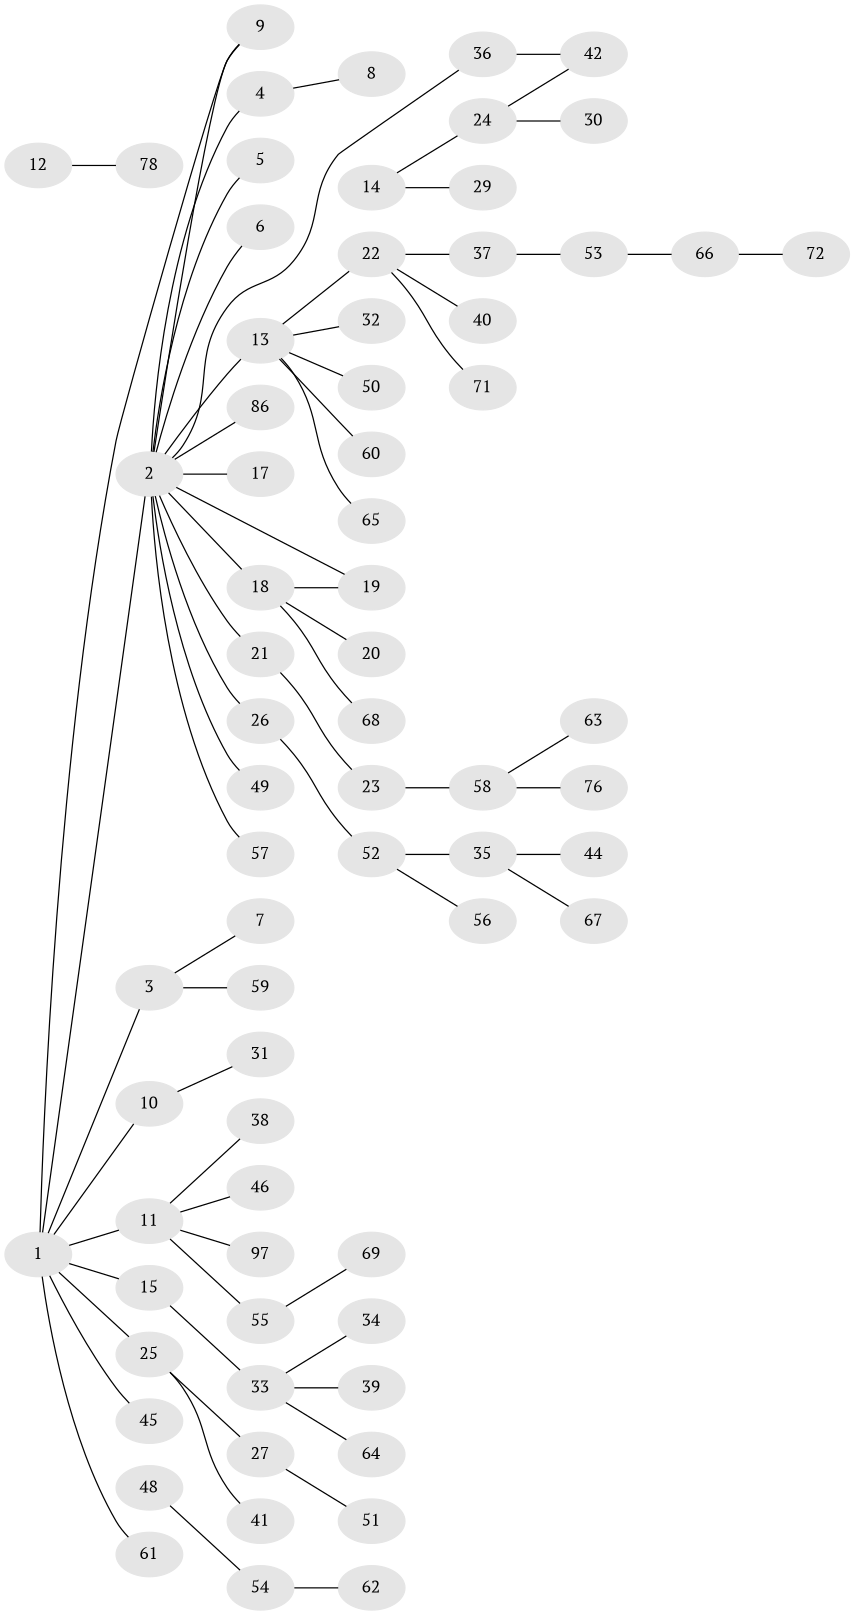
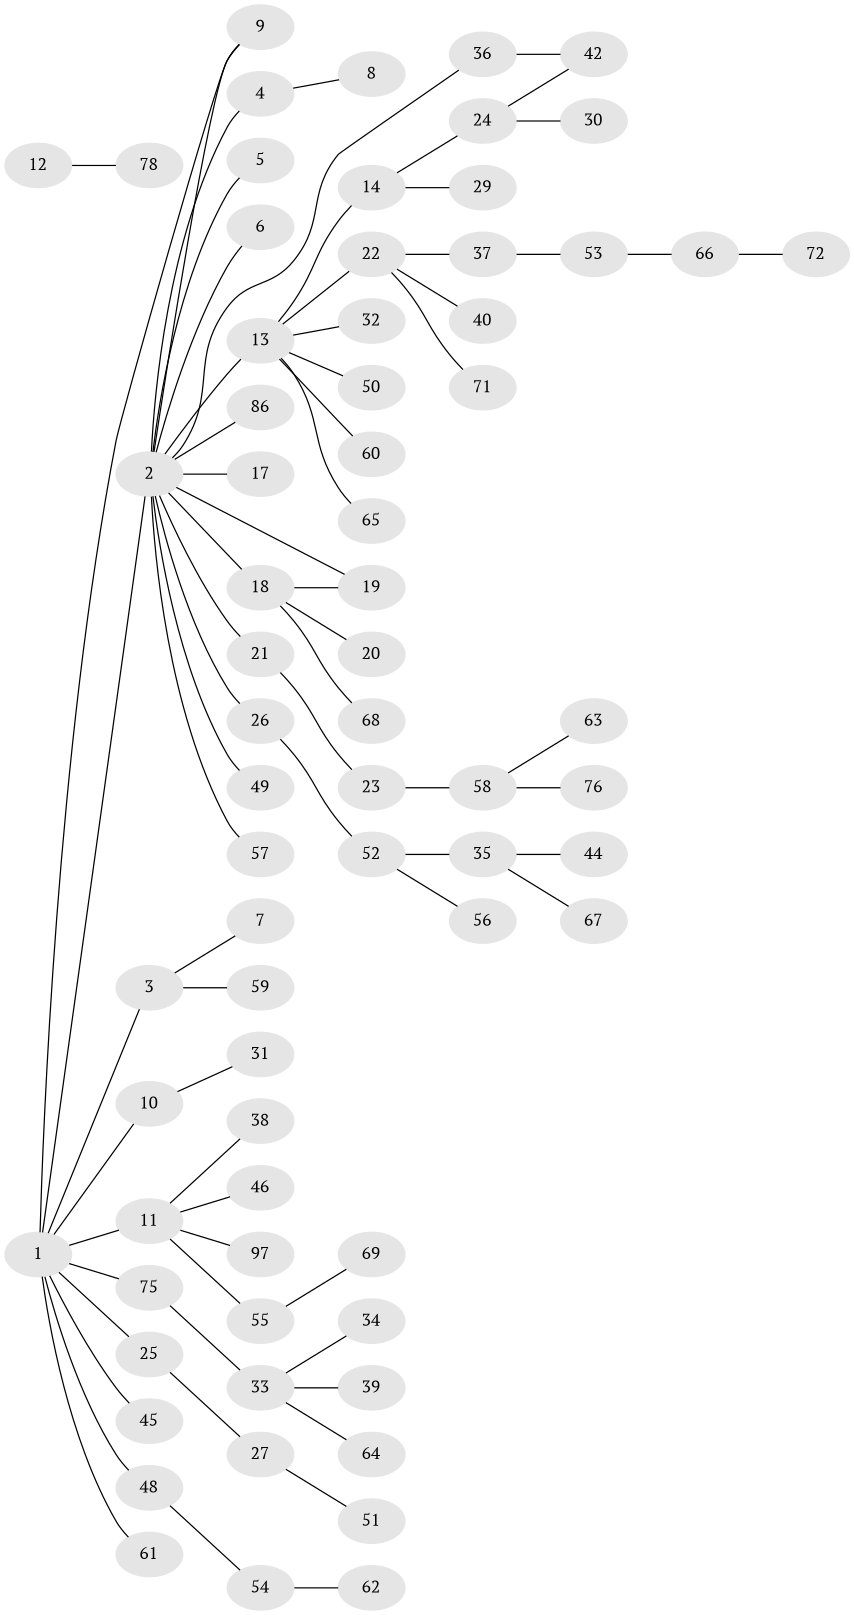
none -> (314, 263)
(149, 1288) -> (149, 1288)
none -> (78, 1378)
(261, 1521) -> none
